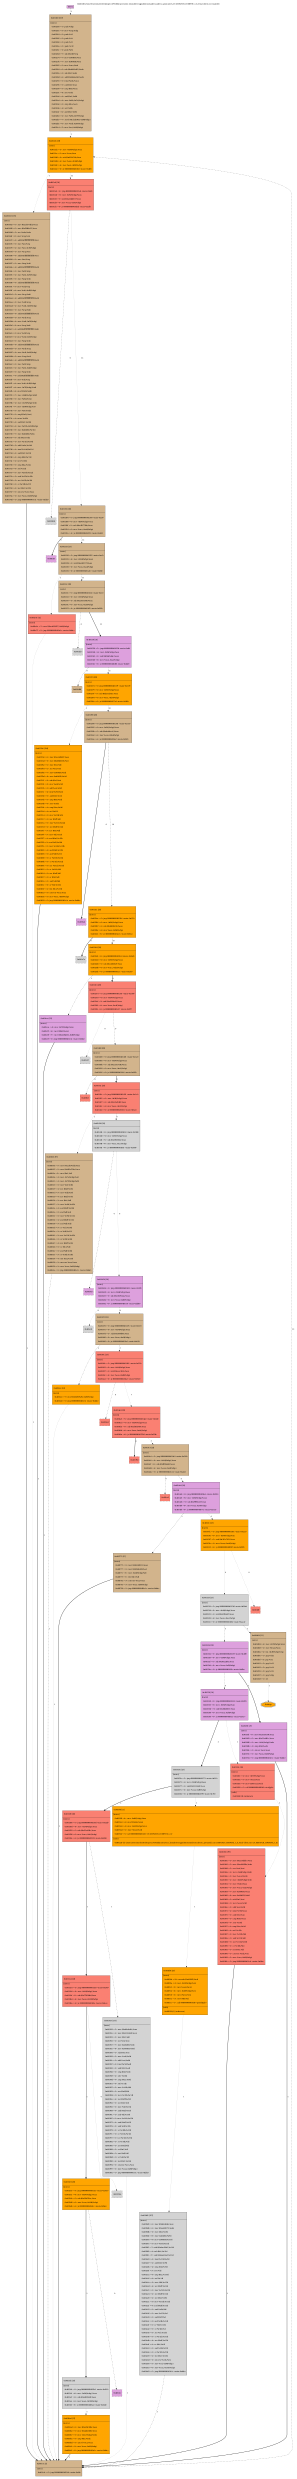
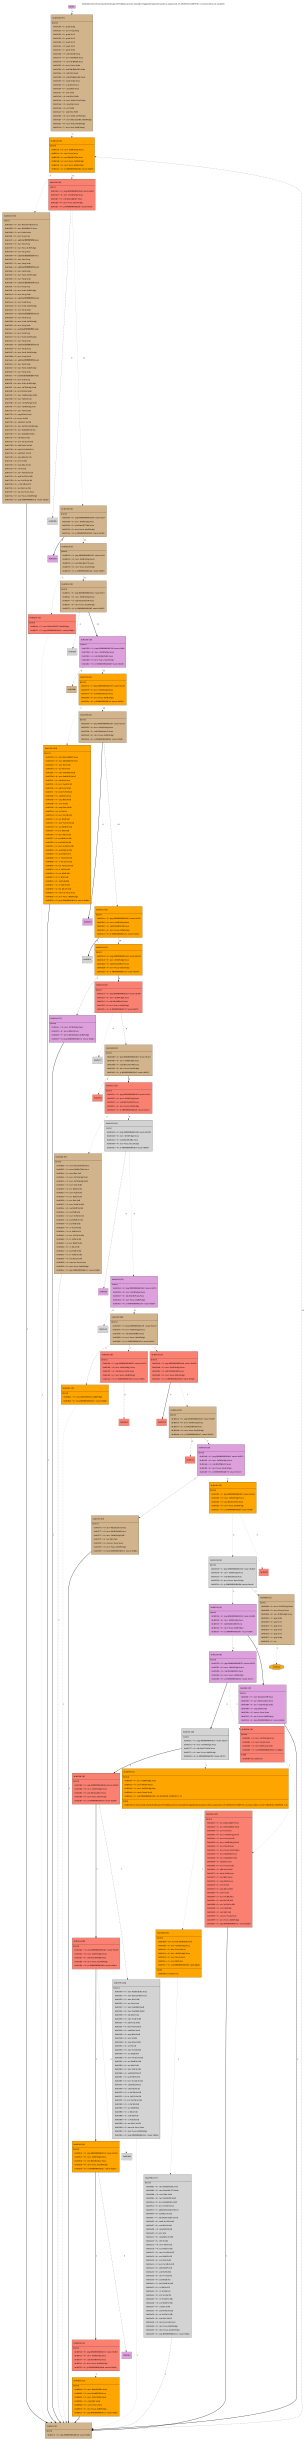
(128, 1394) -> (154, 1348)
(86, 2393) -> (96, 2355)
